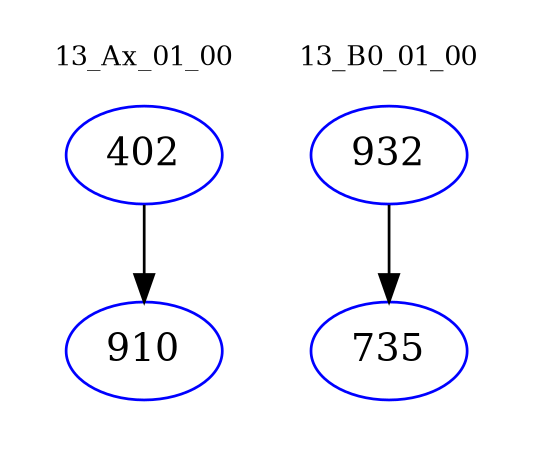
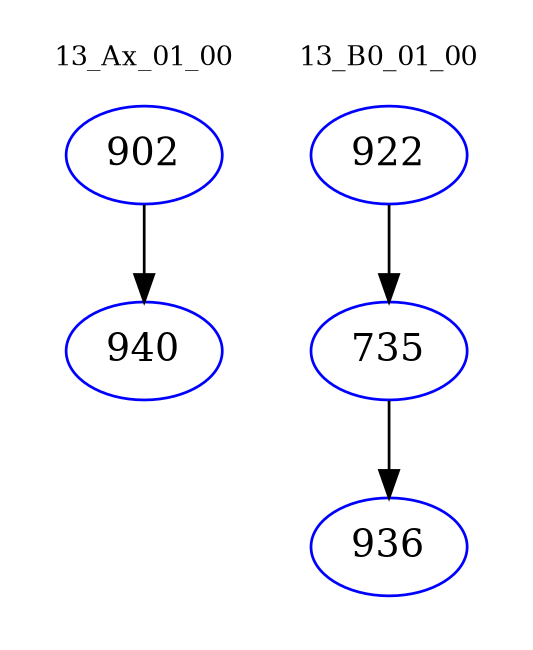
(144, 155) -> (144, 155)
(389, 155) -> (389, 155)
(144, 351) -> (144, 351)
none -> (389, 547)
